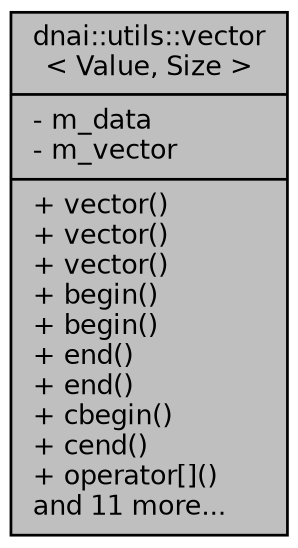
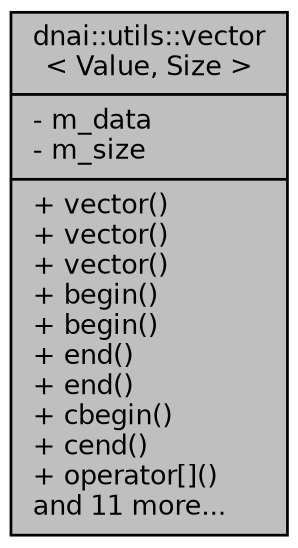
(105, 151) -> (90, 151)
